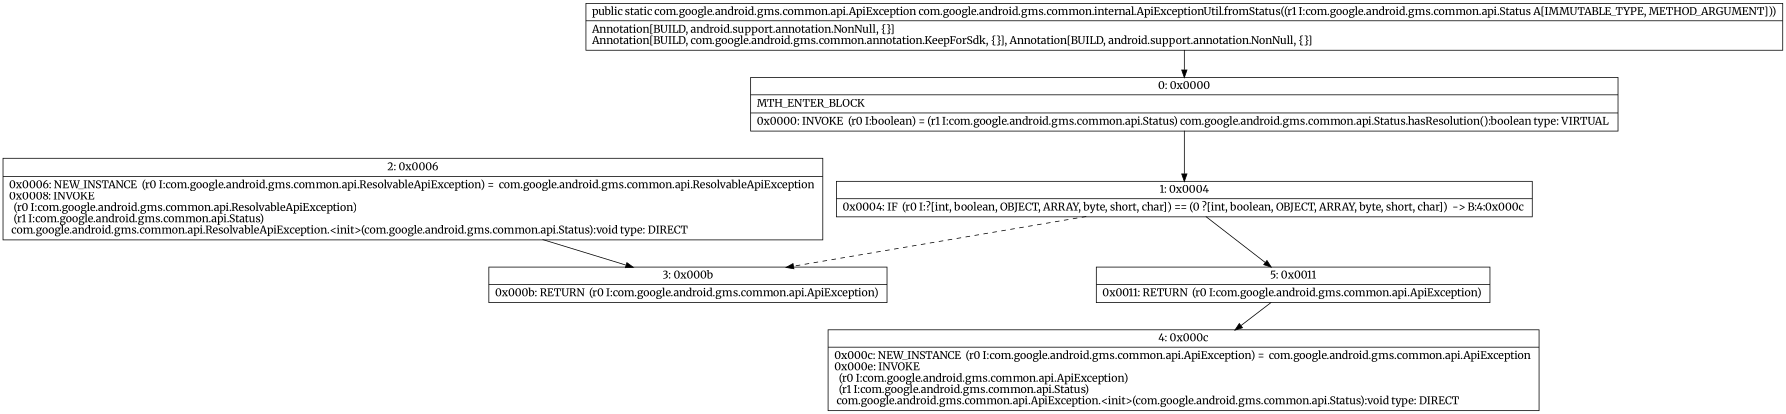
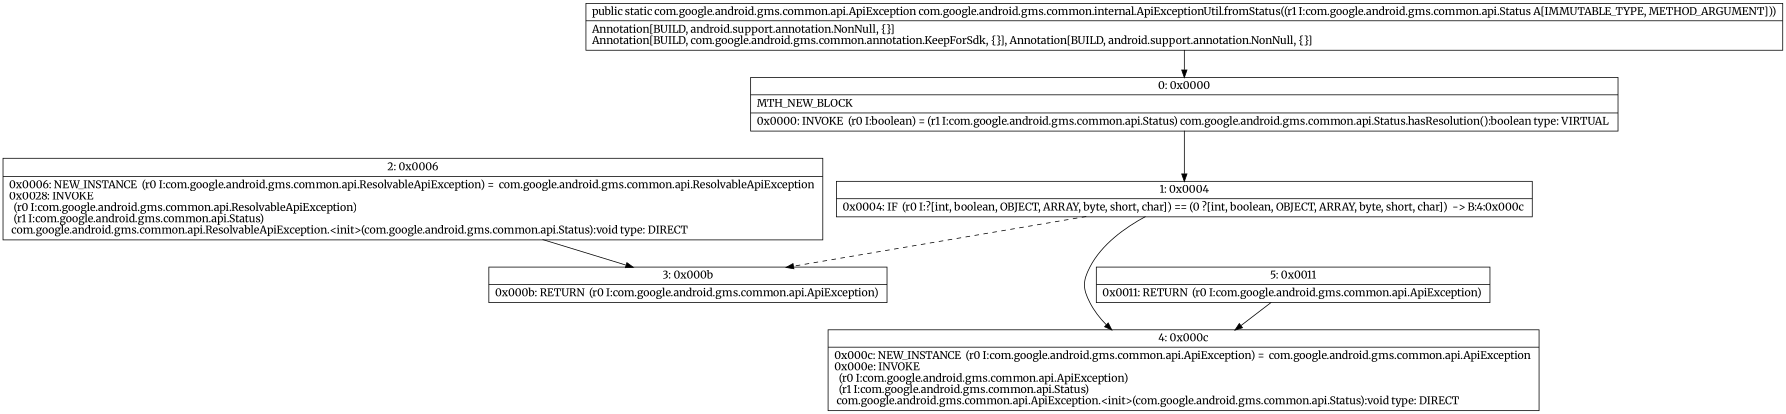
(811, 104) -> (805, 104)
(54, 196) -> (54, 196)
(1236, 239) -> (1093, 262)
